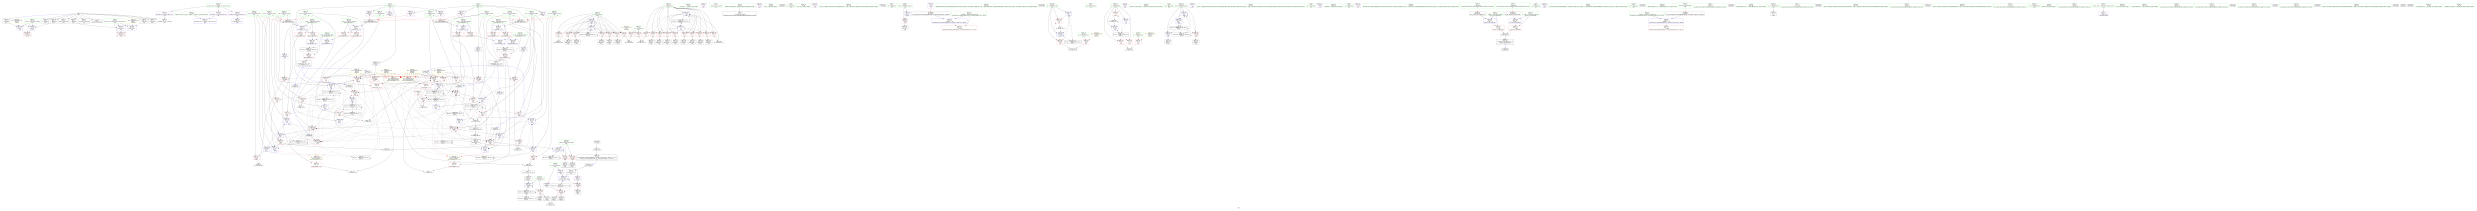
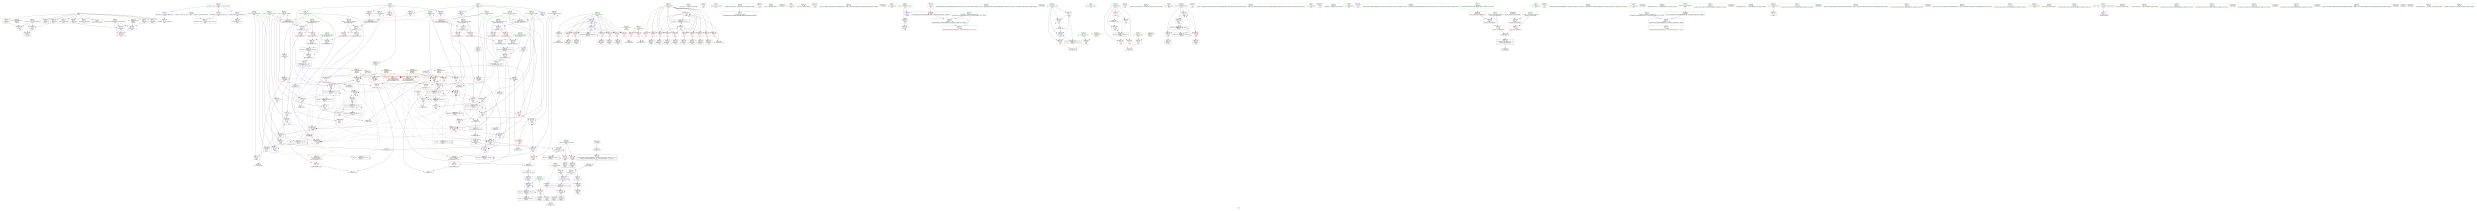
(1513, 6) -> none
